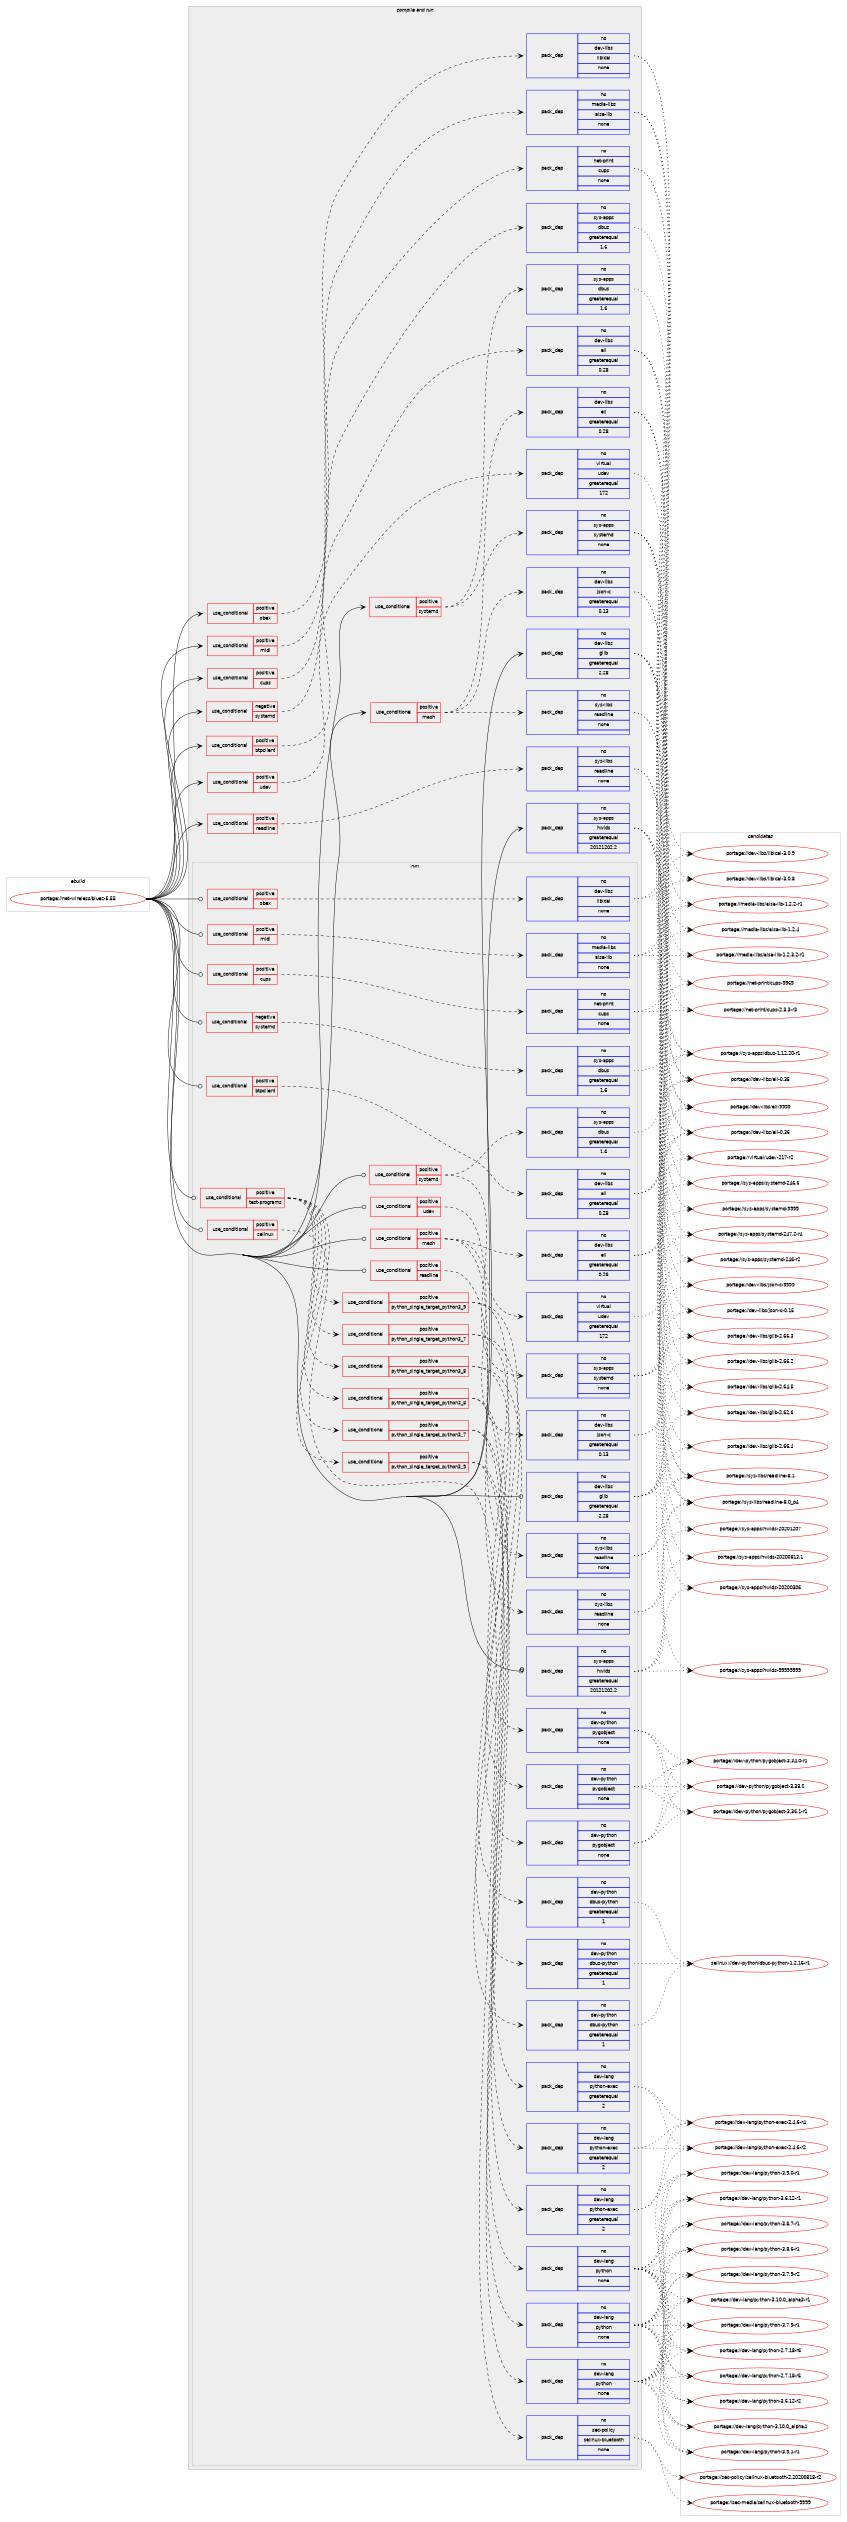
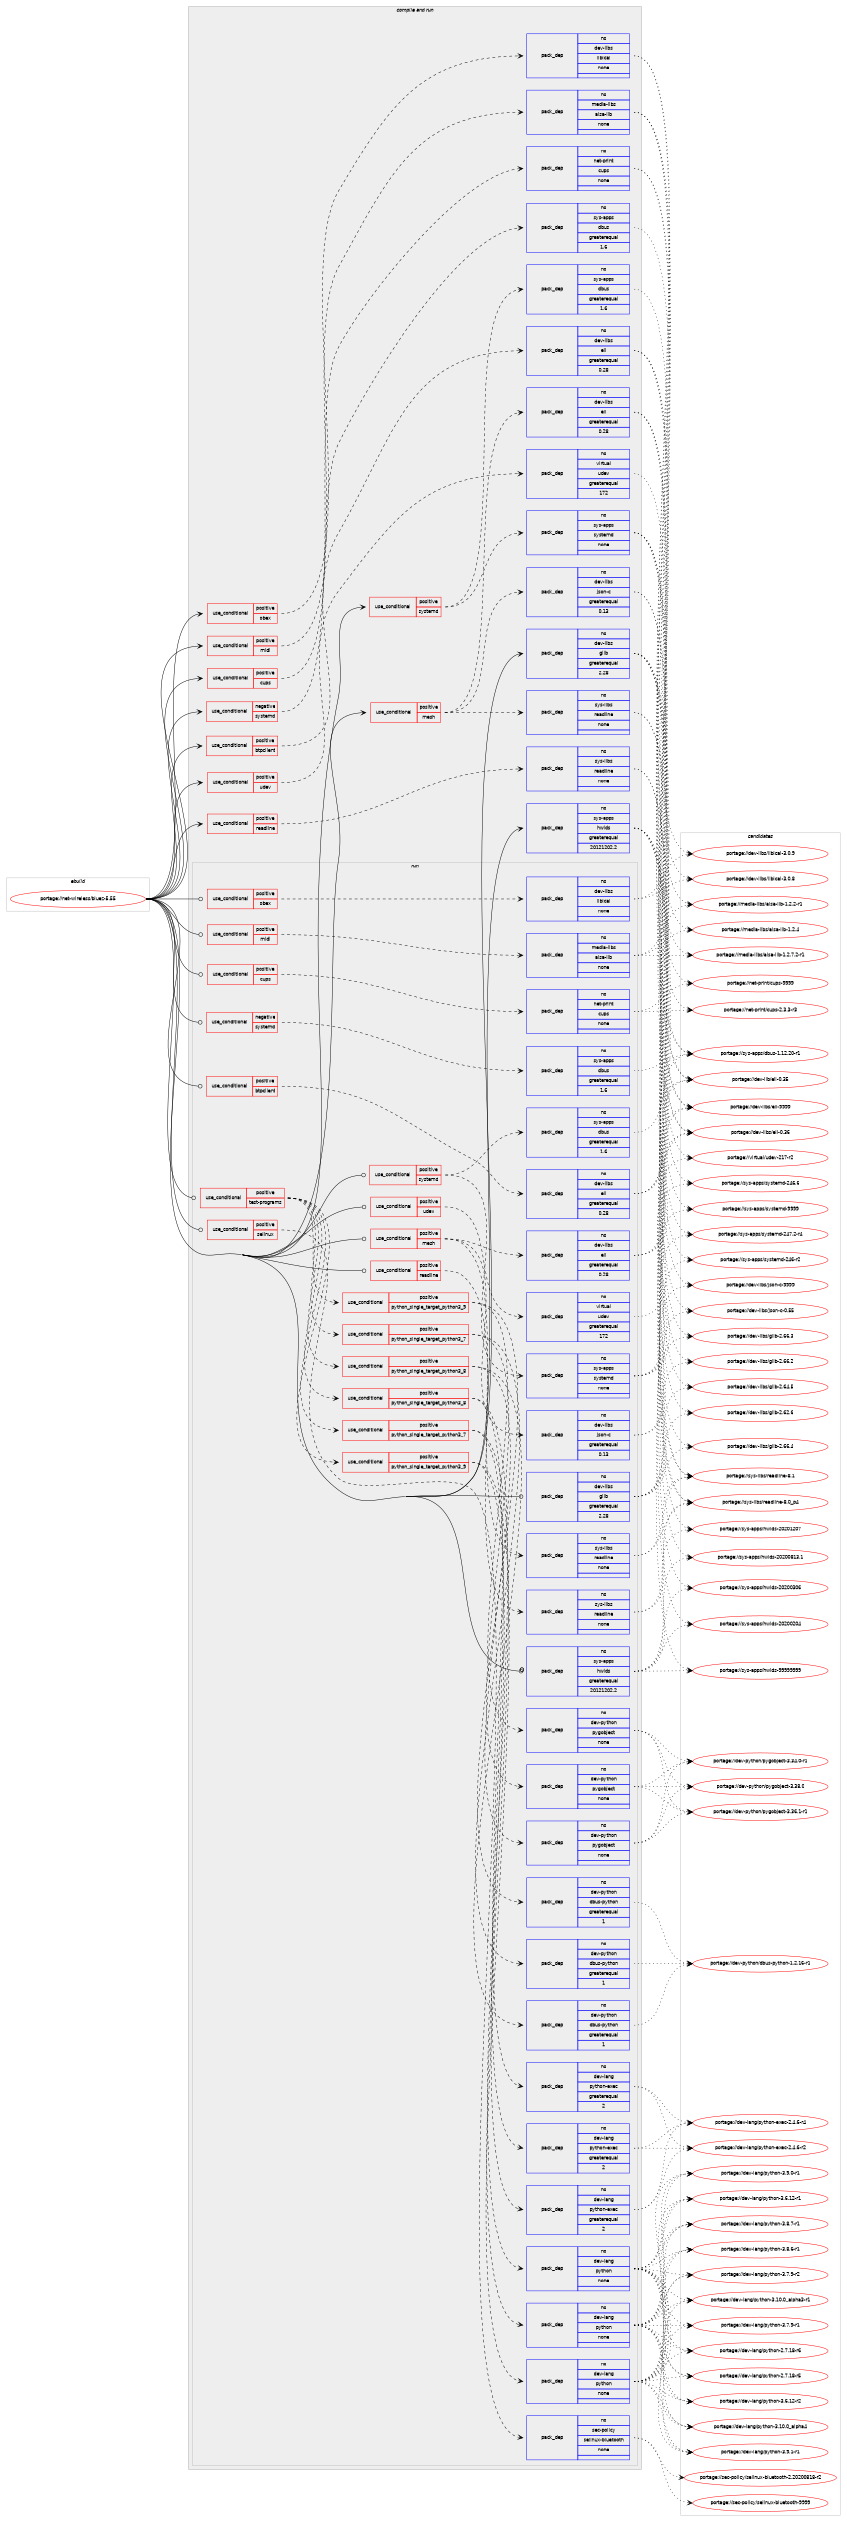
(760, 955) -> (760, 955)
(760, 983) -> (760, 983)
(760, 1080) -> (760, 1080)
(760, 1311) -> (760, 1311)
none -> (760, 1624)
(760, 1964) -> (760, 1964)
(760, 2503) -> (760, 2503)
